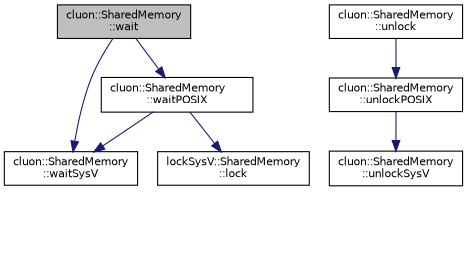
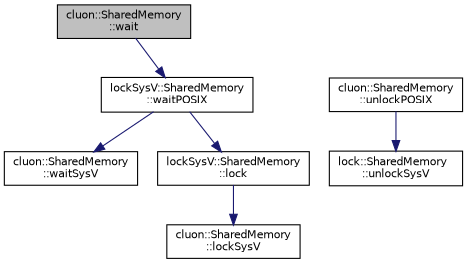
(396, 22) -> none
(88, 87) -> none
(177, 95) -> (177, 95)
(396, 168) -> (396, 168)
none -> (233, 242)
